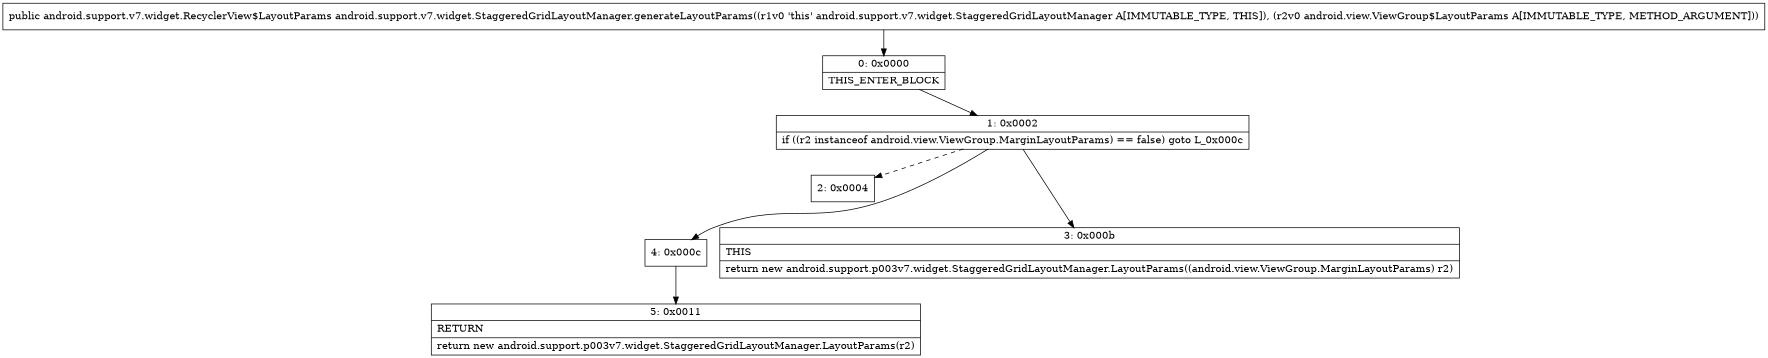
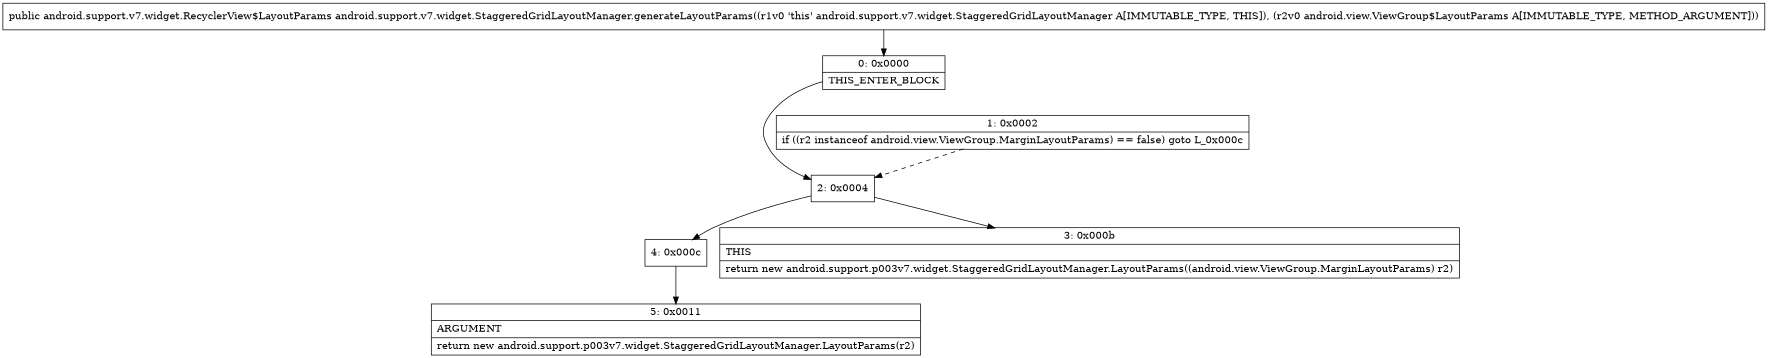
(945, 101) -> (765, 123)
(1046, 185) -> (931, 212)
(848, 210) -> (753, 212)
(460, 329) -> (469, 329)
